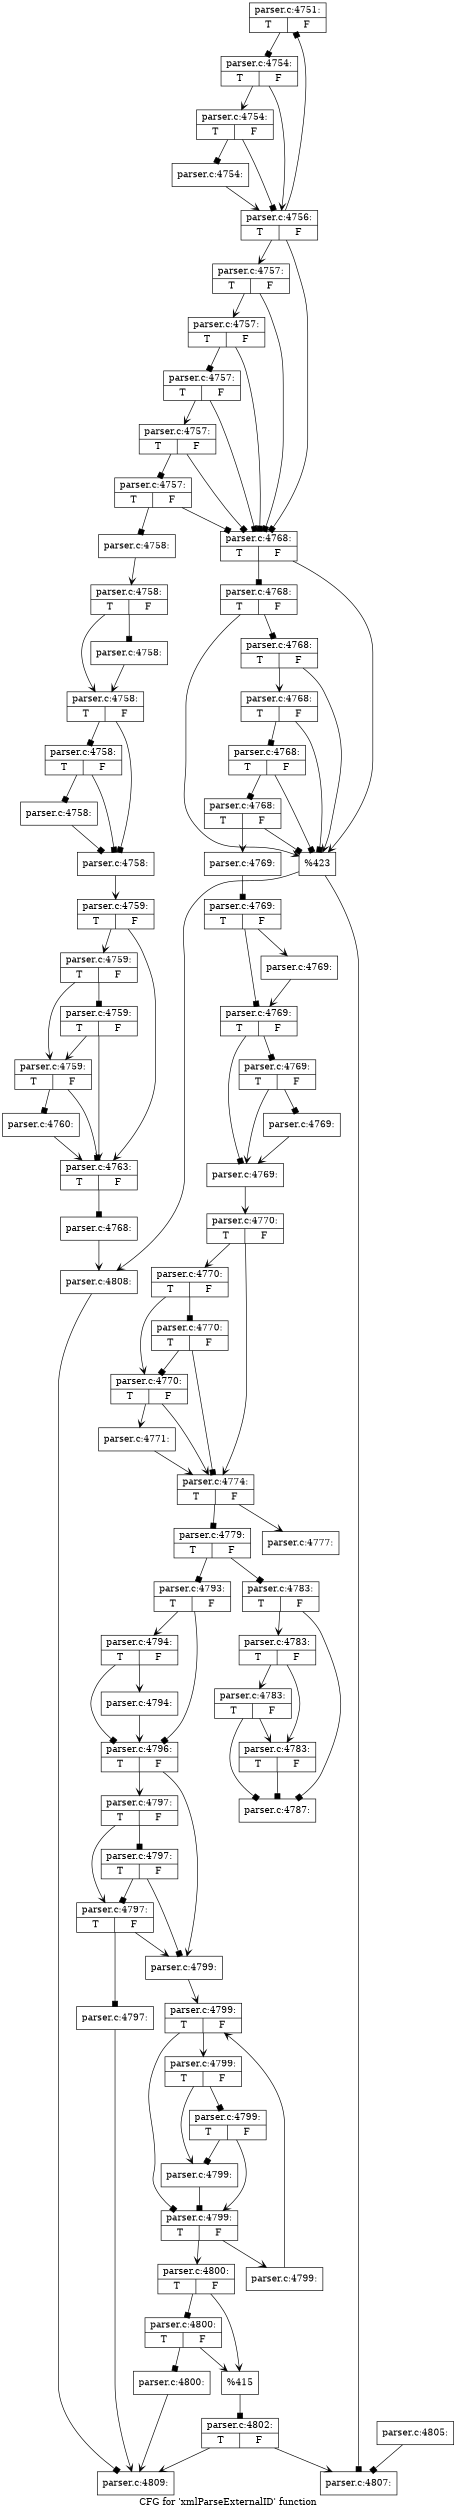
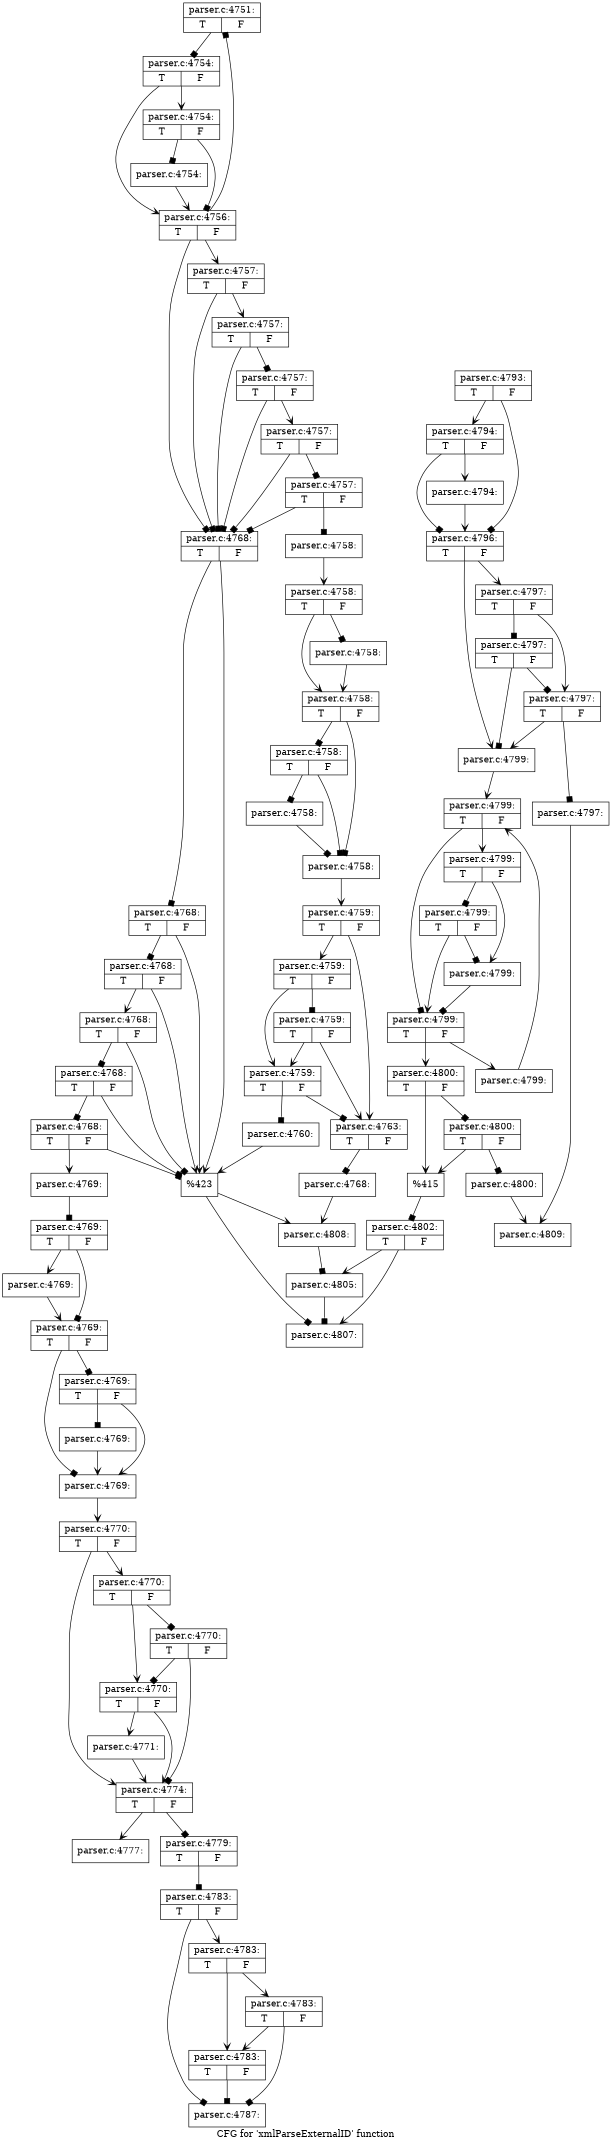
(66, 1146) -> (243, 1158)
(204, 1567) -> none
(58, 1887) -> (320, 1257)
(187, 2458) -> (365, 1260)
